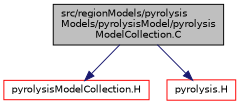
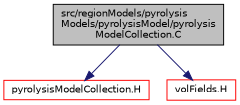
(201, 90) -> (201, 90)
